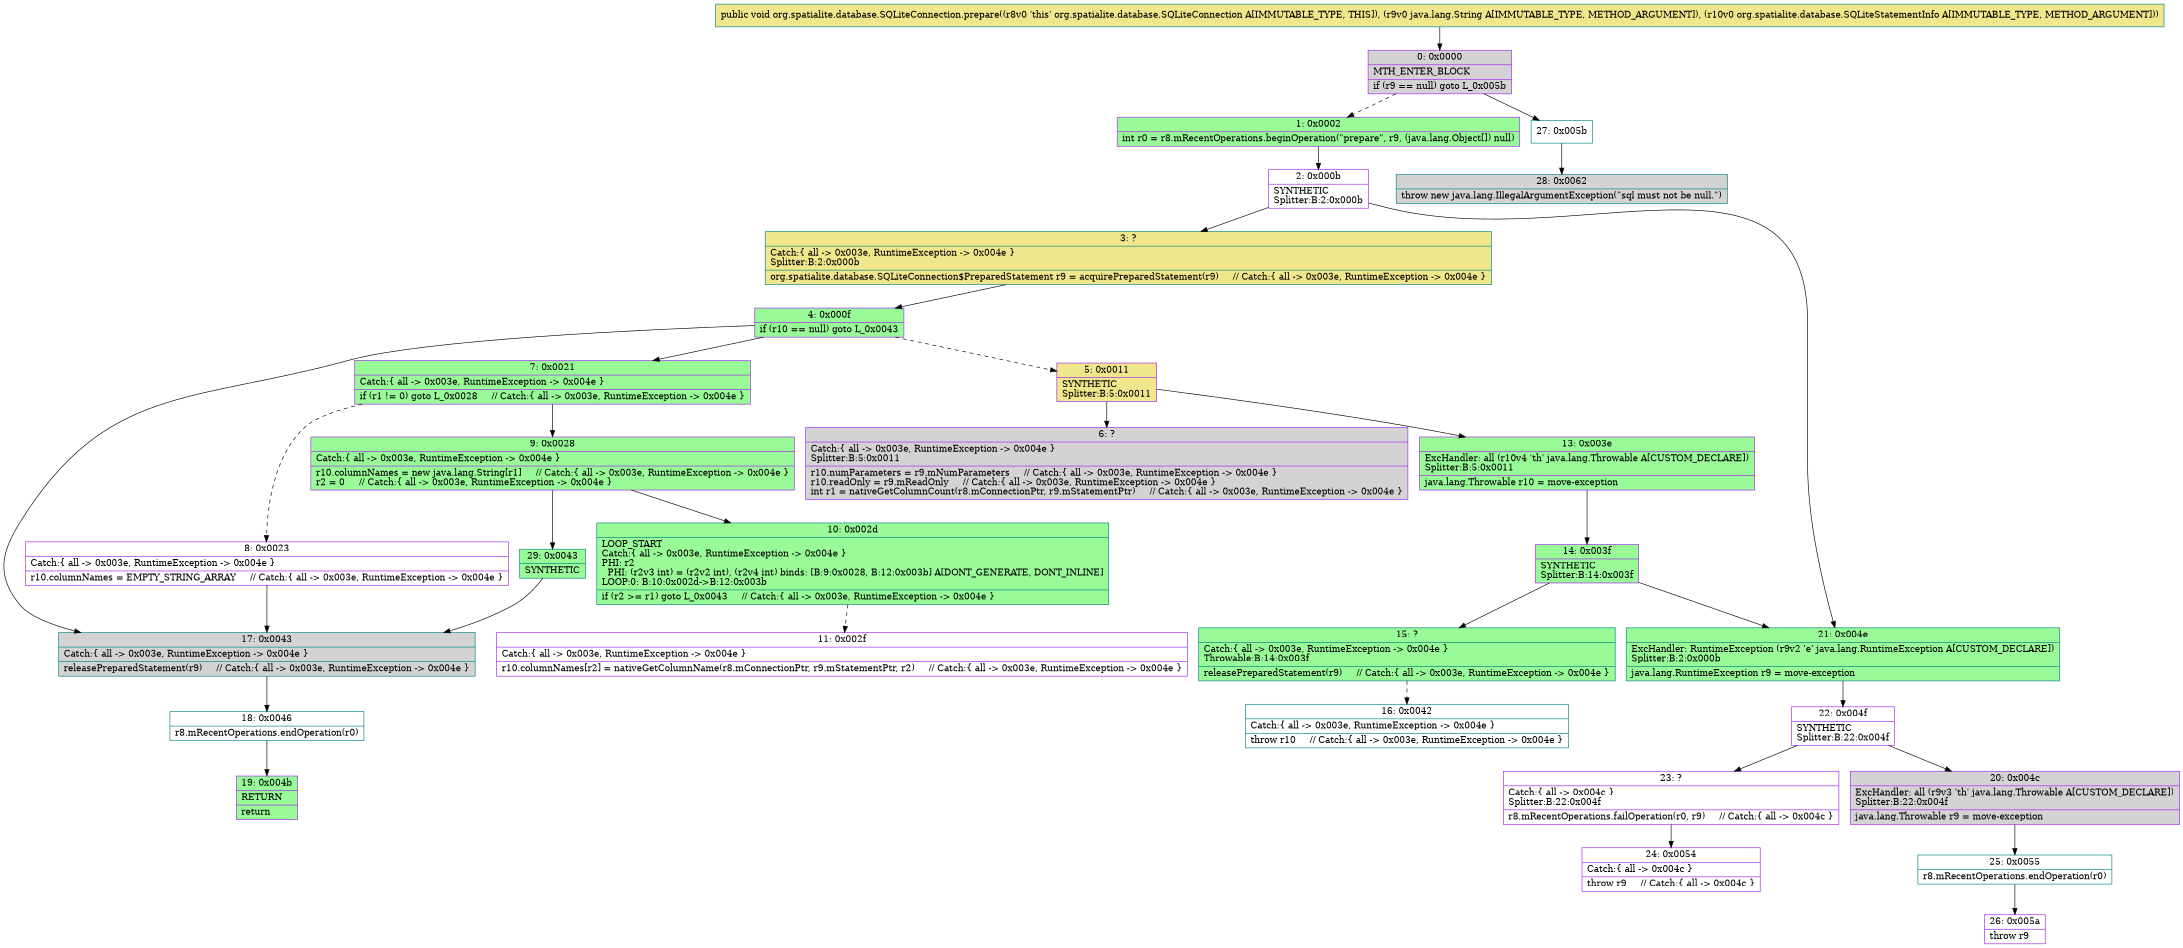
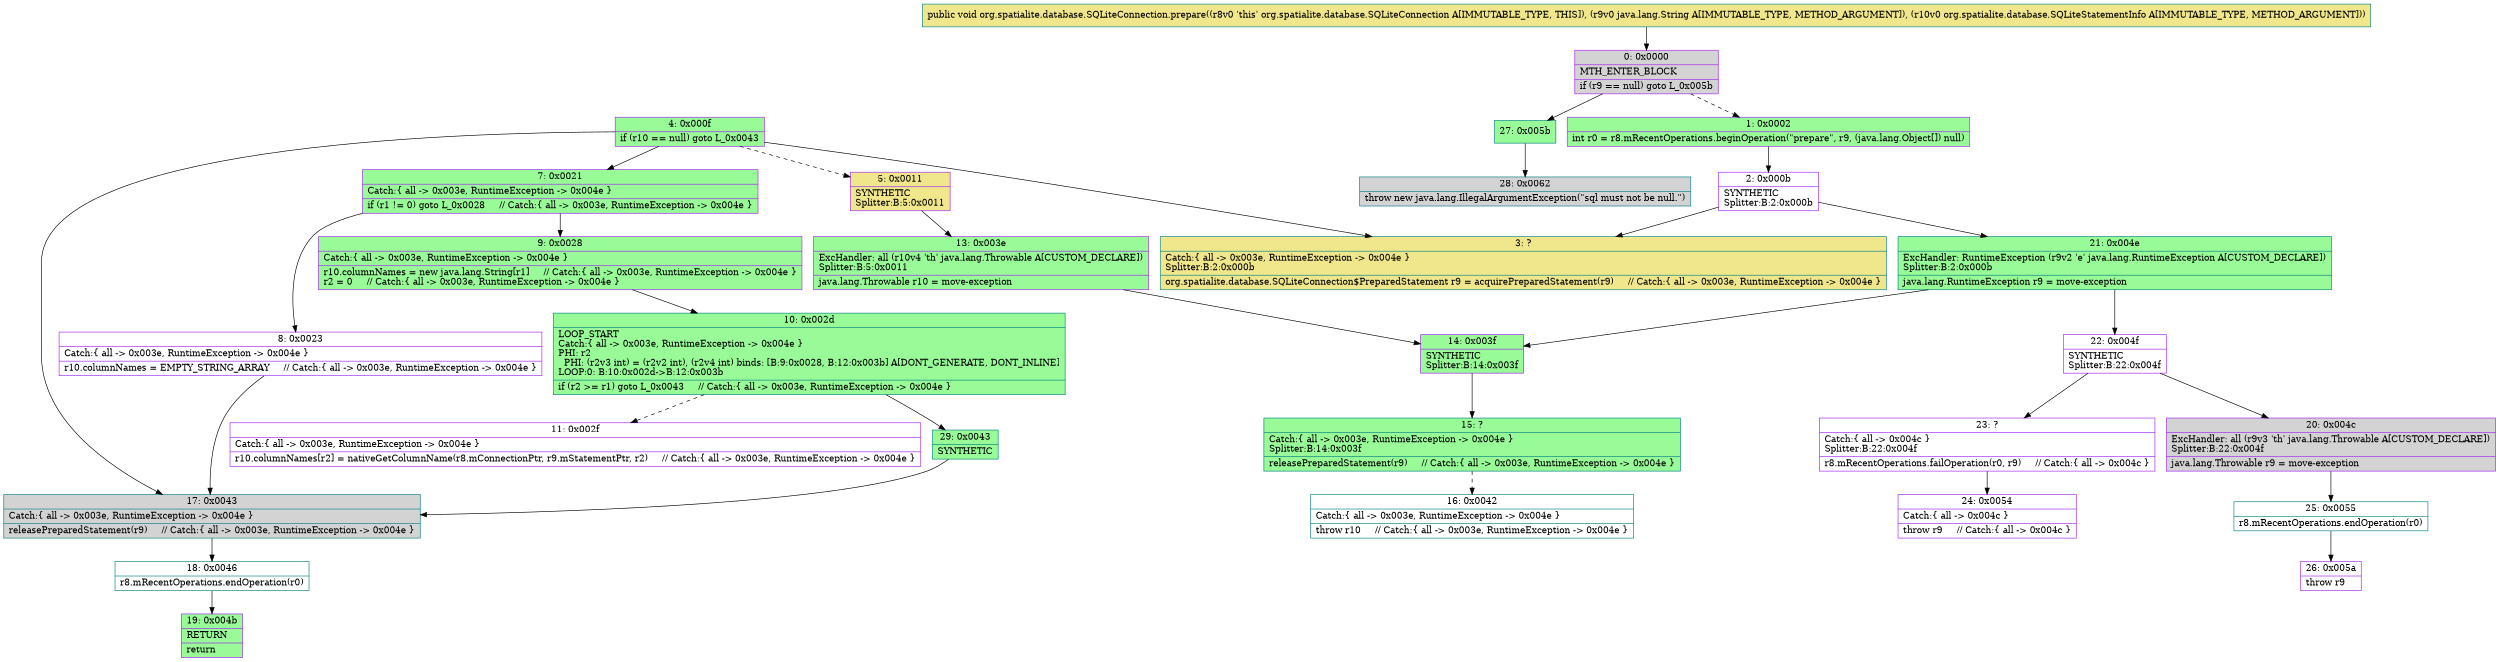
(1562, 132) -> (1525, 132)
(954, 296) -> (1065, 186)
(288, 449) -> (302, 252)
(1107, 464) -> none
(553, 516) -> (913, 410)
(1701, 604) -> (1729, 317)
(1257, 659) -> (1315, 449)
